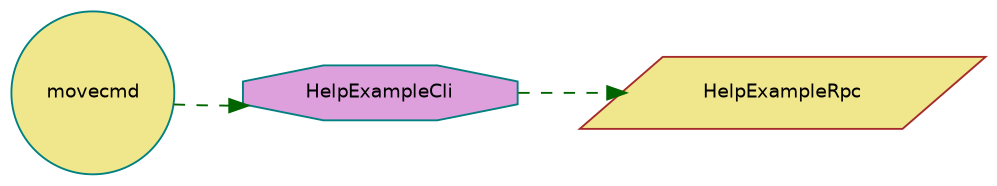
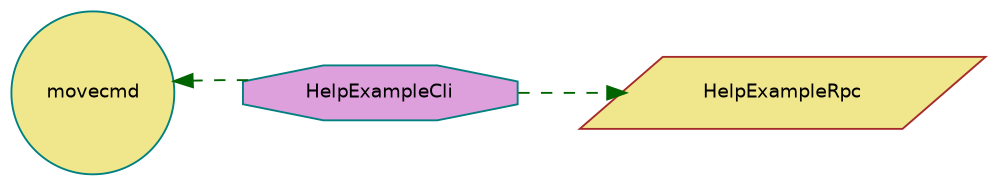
(201, 105) -> (220, 80)
